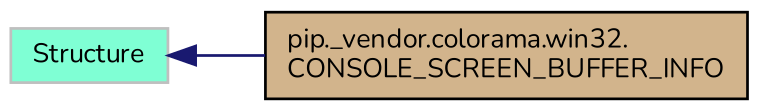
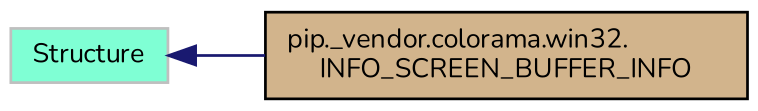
(506, 56) -> (506, 56)
